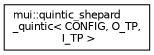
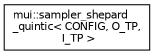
(77, 27) -> (77, 27)
